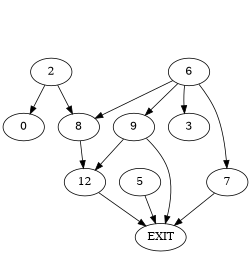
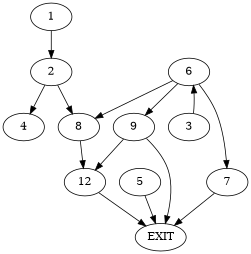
none -> (51, 17)
(184, 96) -> (194, 103)
(24, 127) -> (24, 127)
